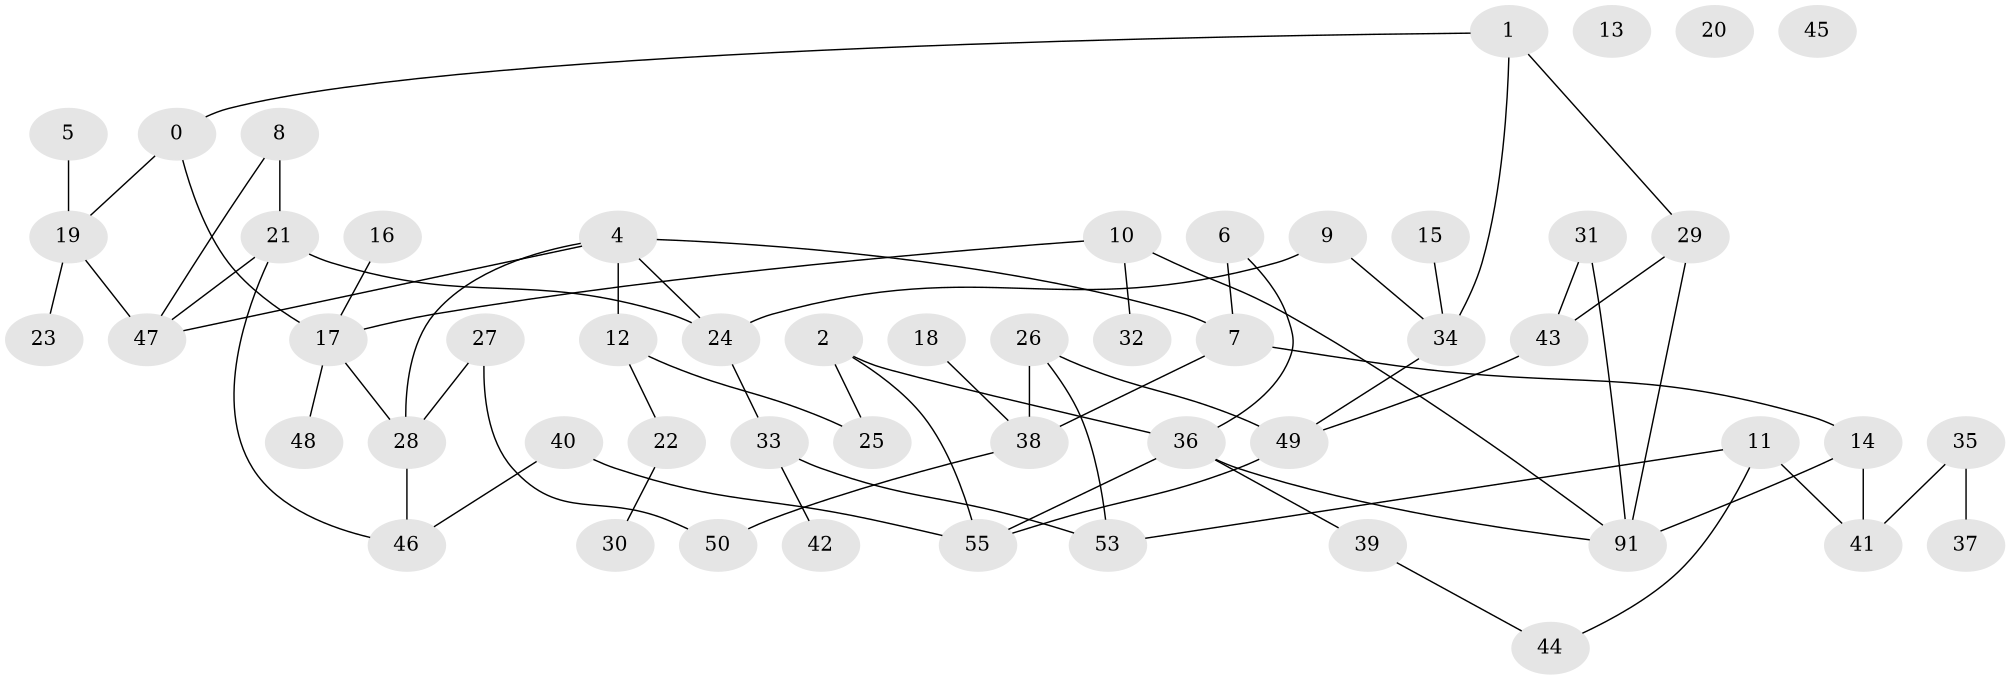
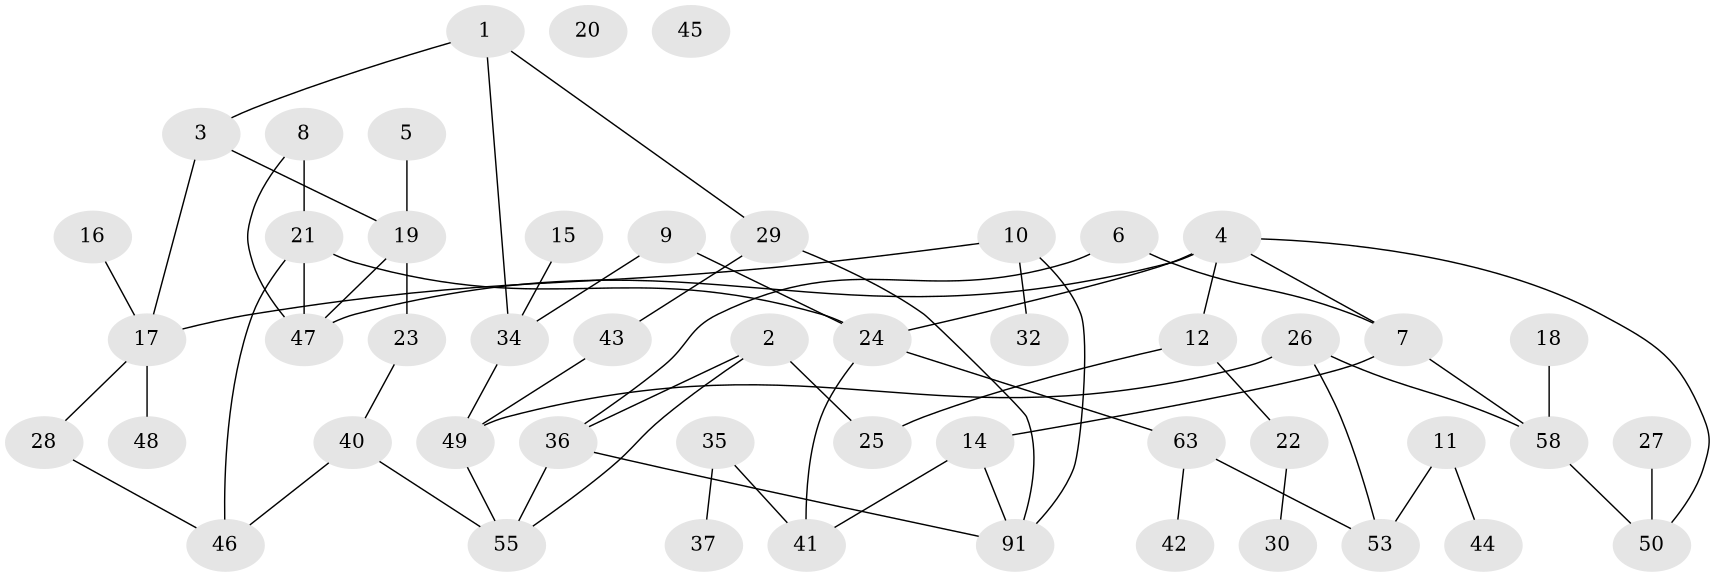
(1612, 31) -> none
(177, 134) -> (201, 134)
(1588, 237) -> none
(449, 299) -> (1562, 296)
none -> (380, 391)
(446, 391) -> none
(770, 443) -> (1186, 443)
(1029, 443) -> (1549, 443)
(1812, 494) -> (815, 436)
(1368, 545) -> none
